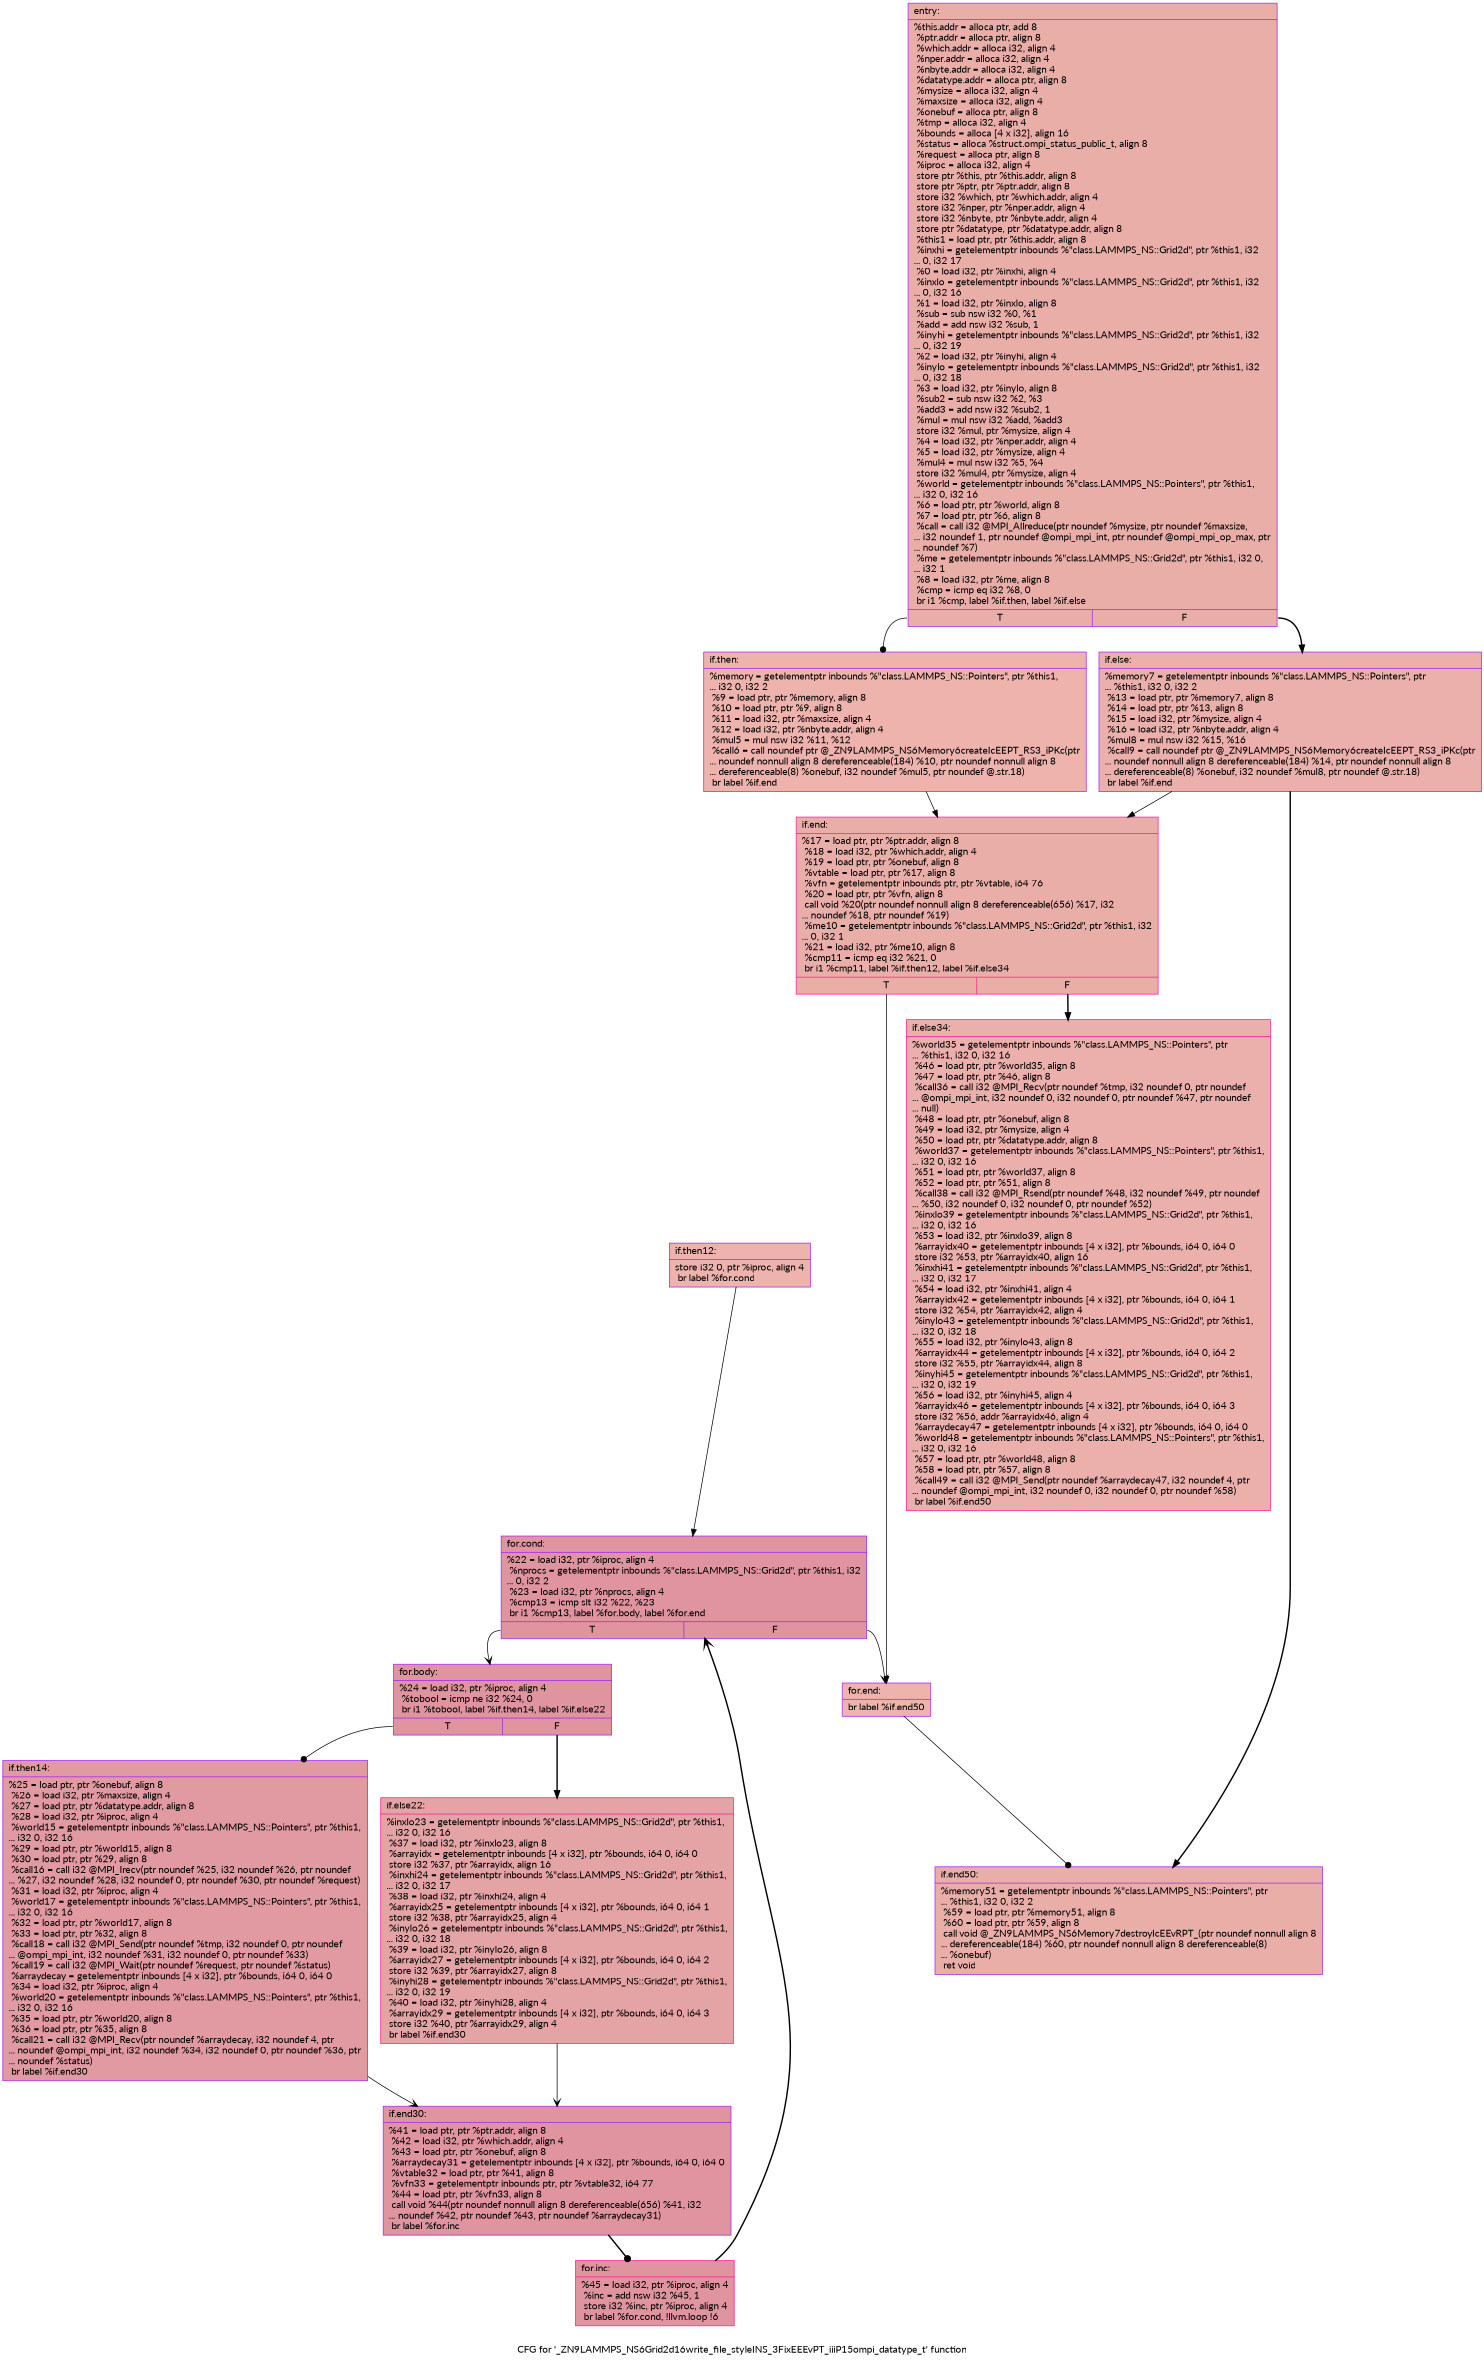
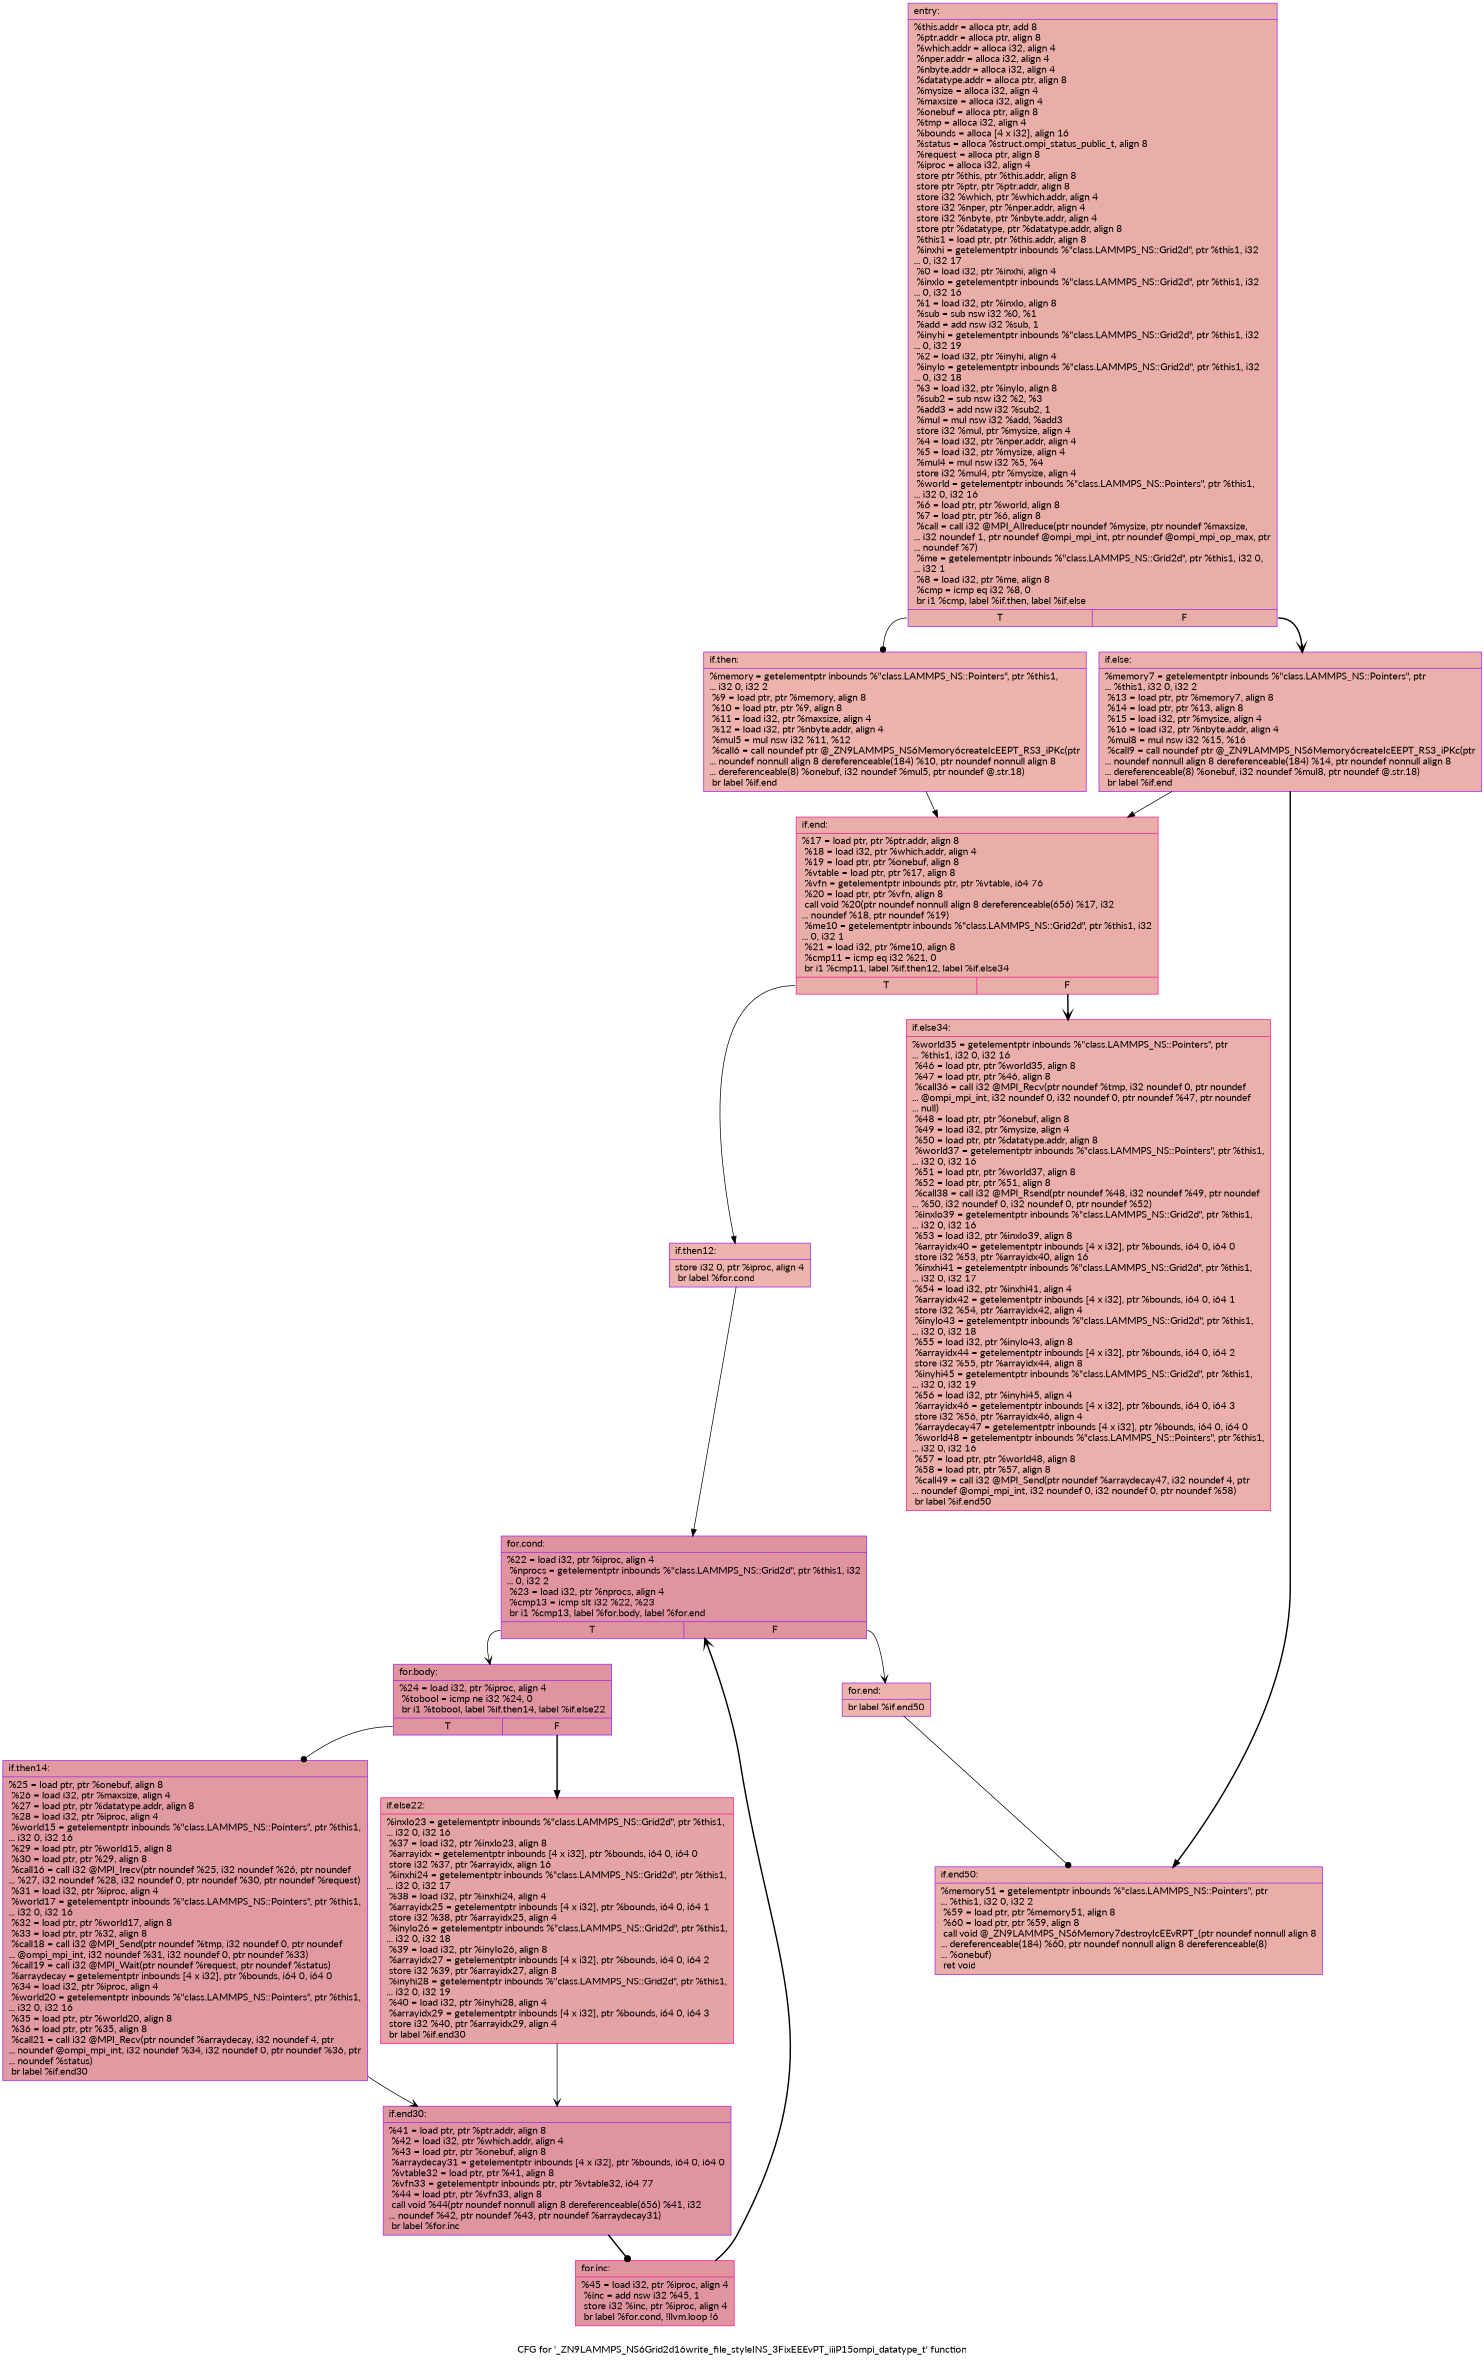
(1296, 626) -> (1296, 626)
(1068, 1003) -> (1068, 1003)
(886, 1335) -> (721, 1092)
(1001, 1417) -> (997, 1417)
